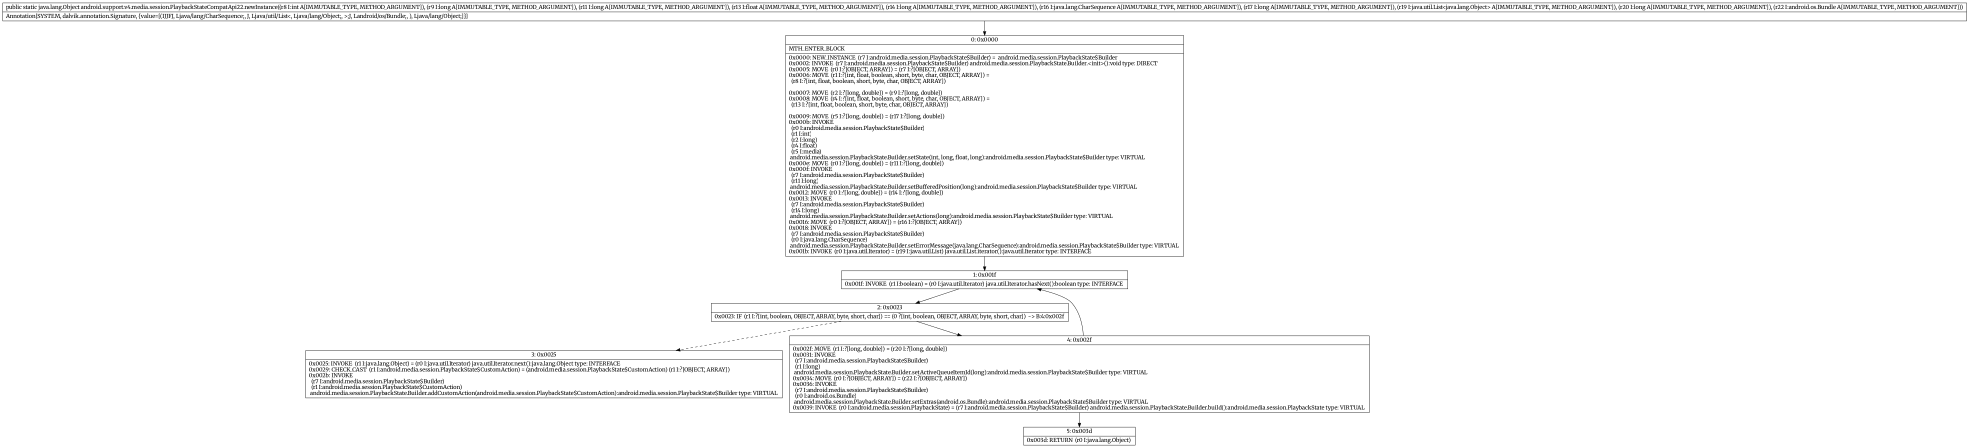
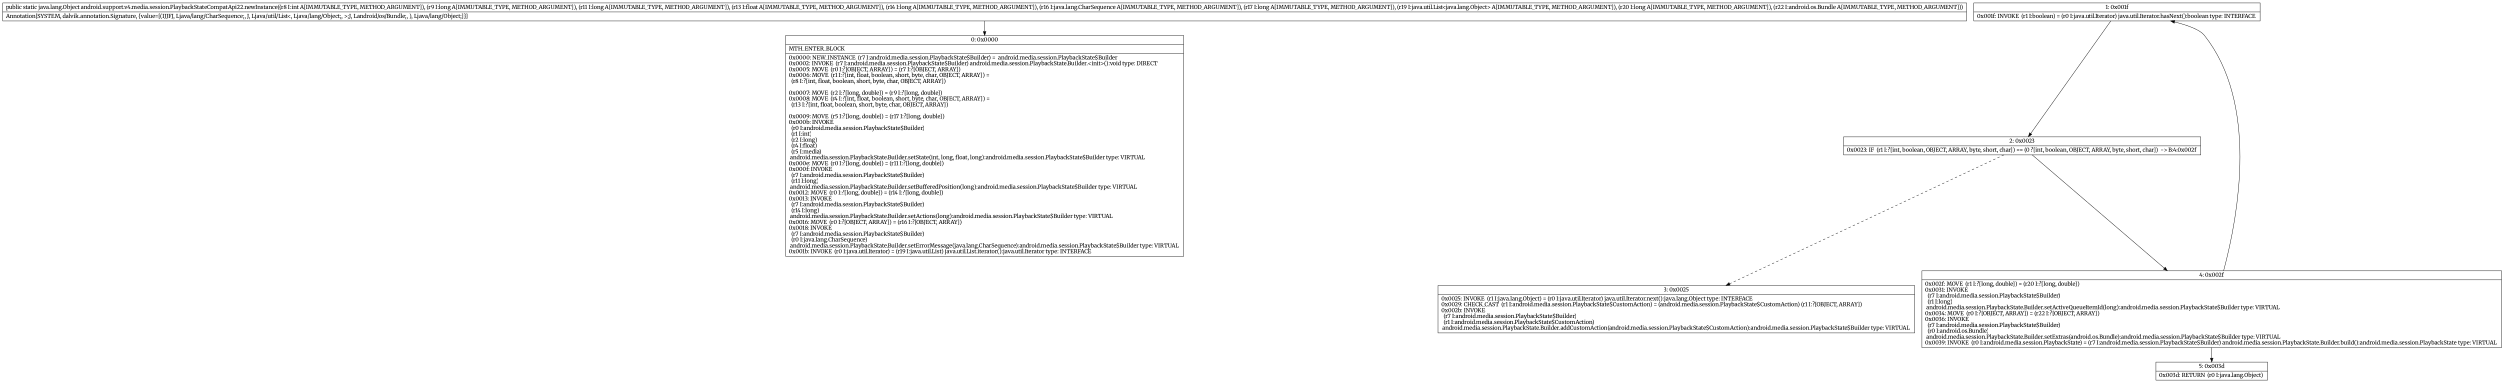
(985, 262) -> none
